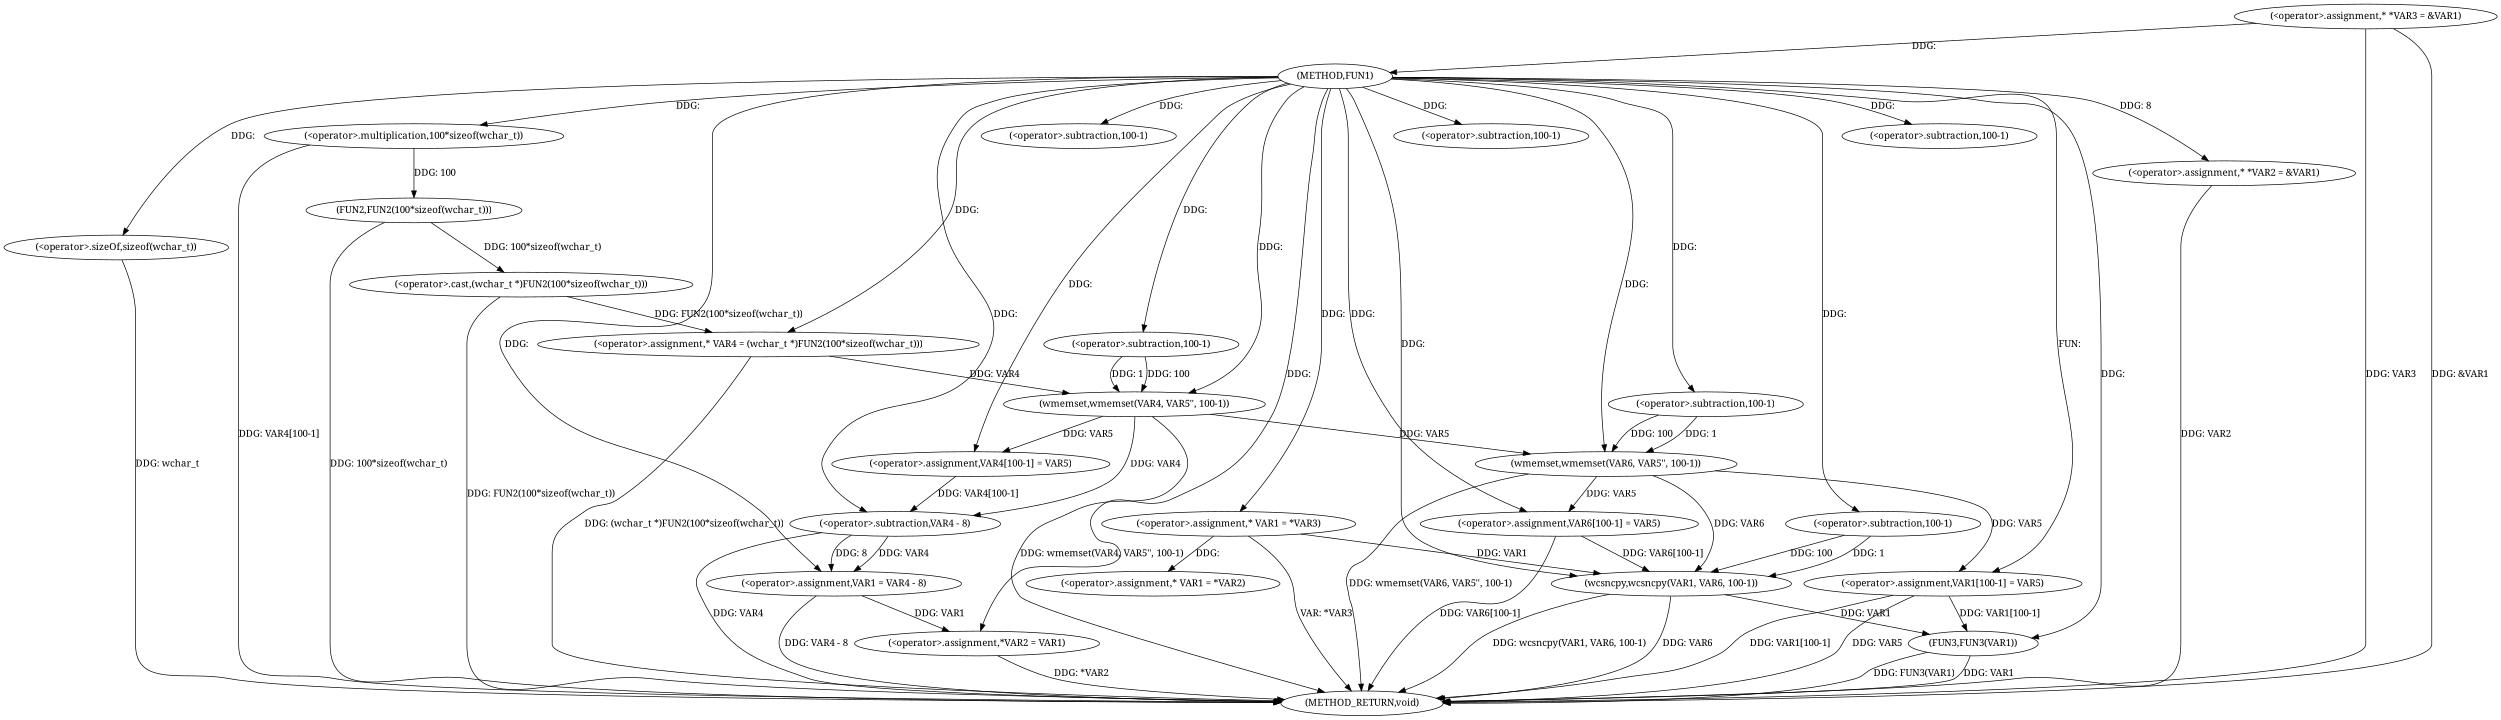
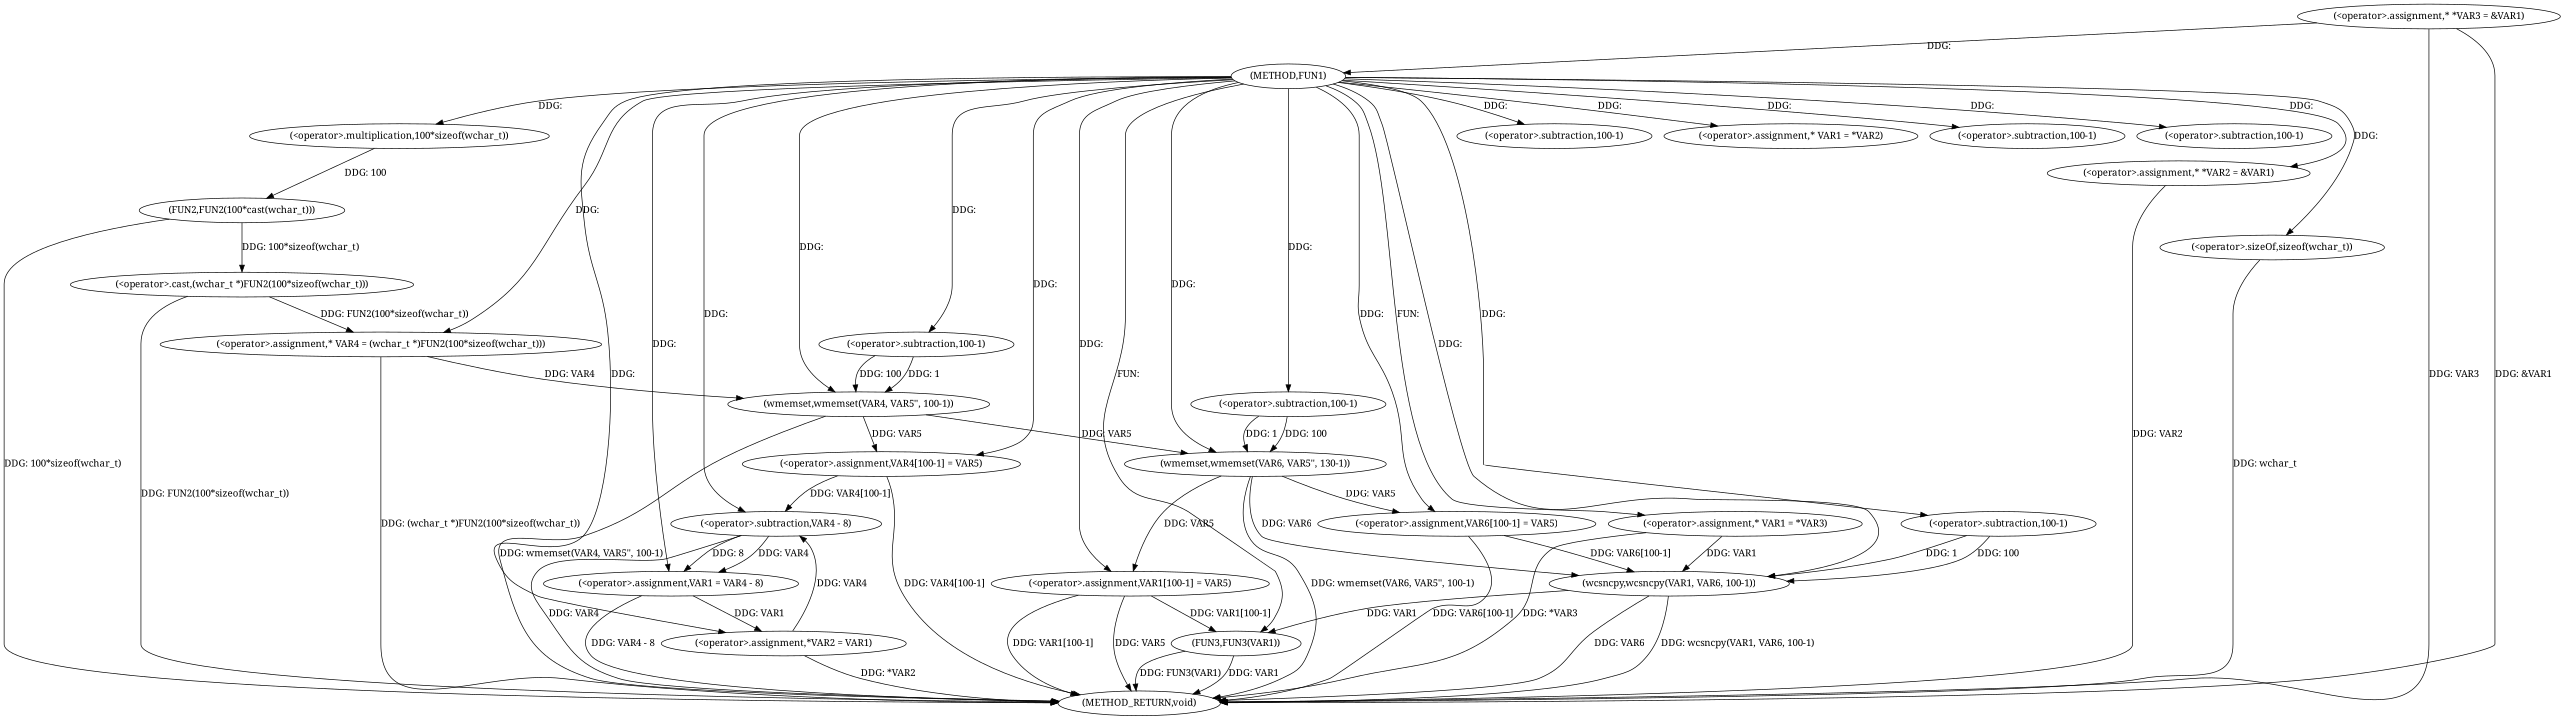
(2135, 106) -> (2303, 106)
(414, 210) -> (242, 210)
(1335, 315) -> (1410, 315)
(2071, 344) -> (1093, 344)
(2114, 374) -> (1130, 374)
(1606, 464) -> (1255, 464)
(1081, 494) -> (814, 587)
(1194, 552) -> (1525, 102)
(1326, 614) -> (1550, 614)
(438, 687) -> (929, 626)
